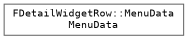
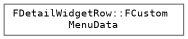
(94, 20) -> (94, 20)
